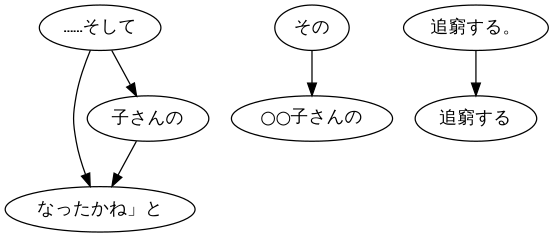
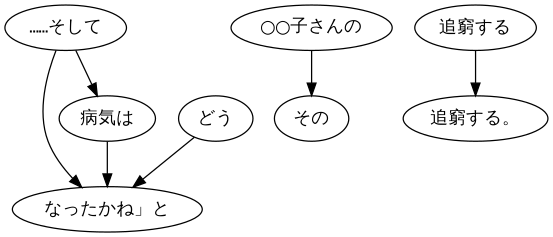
(312, 67) -> (312, 67)
(476, 67) -> (476, 67)
(148, 119) -> (107, 119)
none -> (216, 119)
